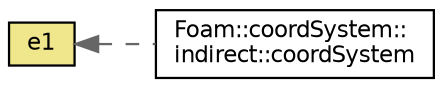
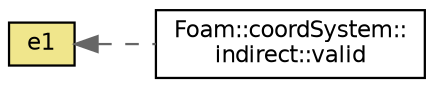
(295, 44) -> (290, 44)
